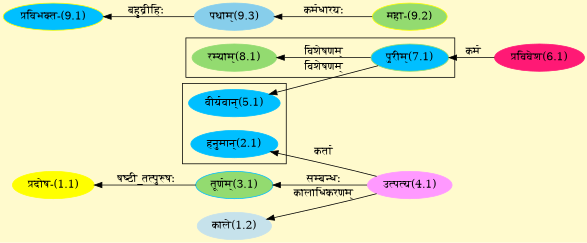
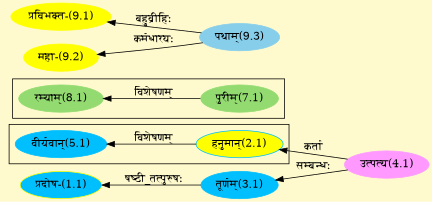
(53, 17) -> (61, 17)
(327, 17) -> (154, 49)
(410, 17) -> (61, 58)
(410, 58) -> (240, 99)
(539, 58) -> none
(315, 82) -> (156, 144)
(234, 144) -> (240, 144)
(53, 185) -> (61, 185)
(234, 185) -> (240, 185)
(234, 226) -> none
